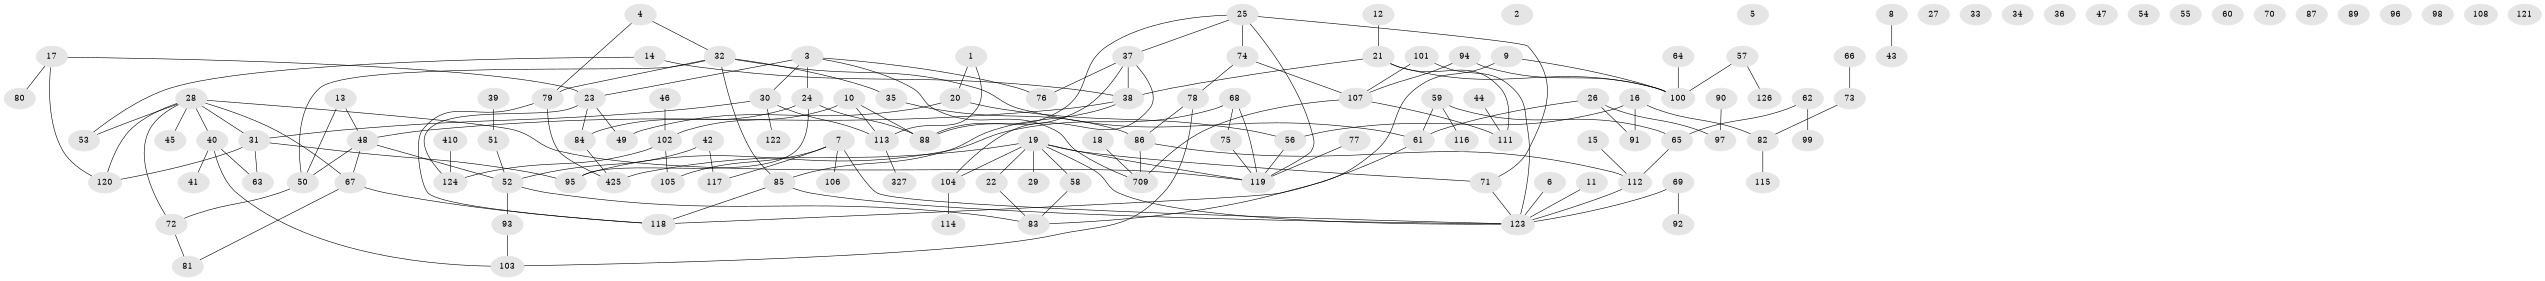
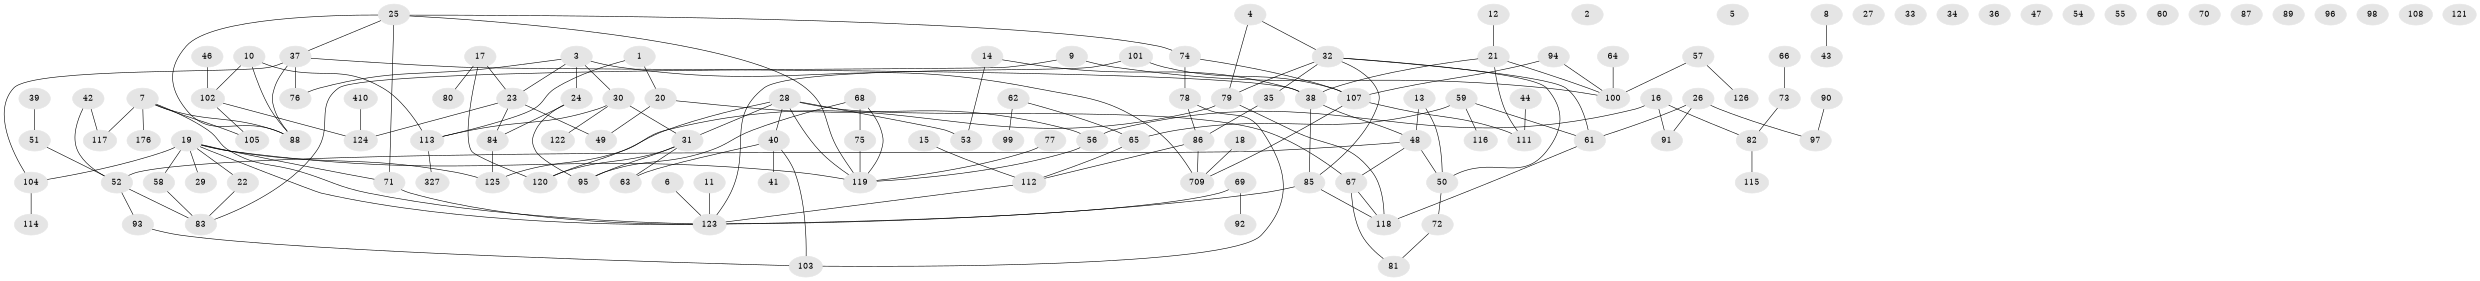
(883, 123) -> (219, 119)
(170, 141) -> none
(144, 155) -> none
(614, 183) -> (493, 183)
(833, 183) -> (144, 141)
